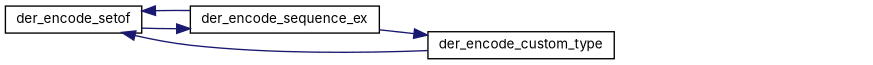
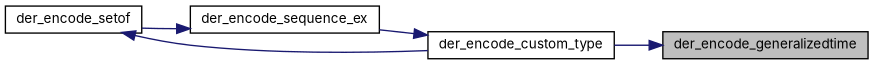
(173, 10) -> none
none -> (765, 45)
